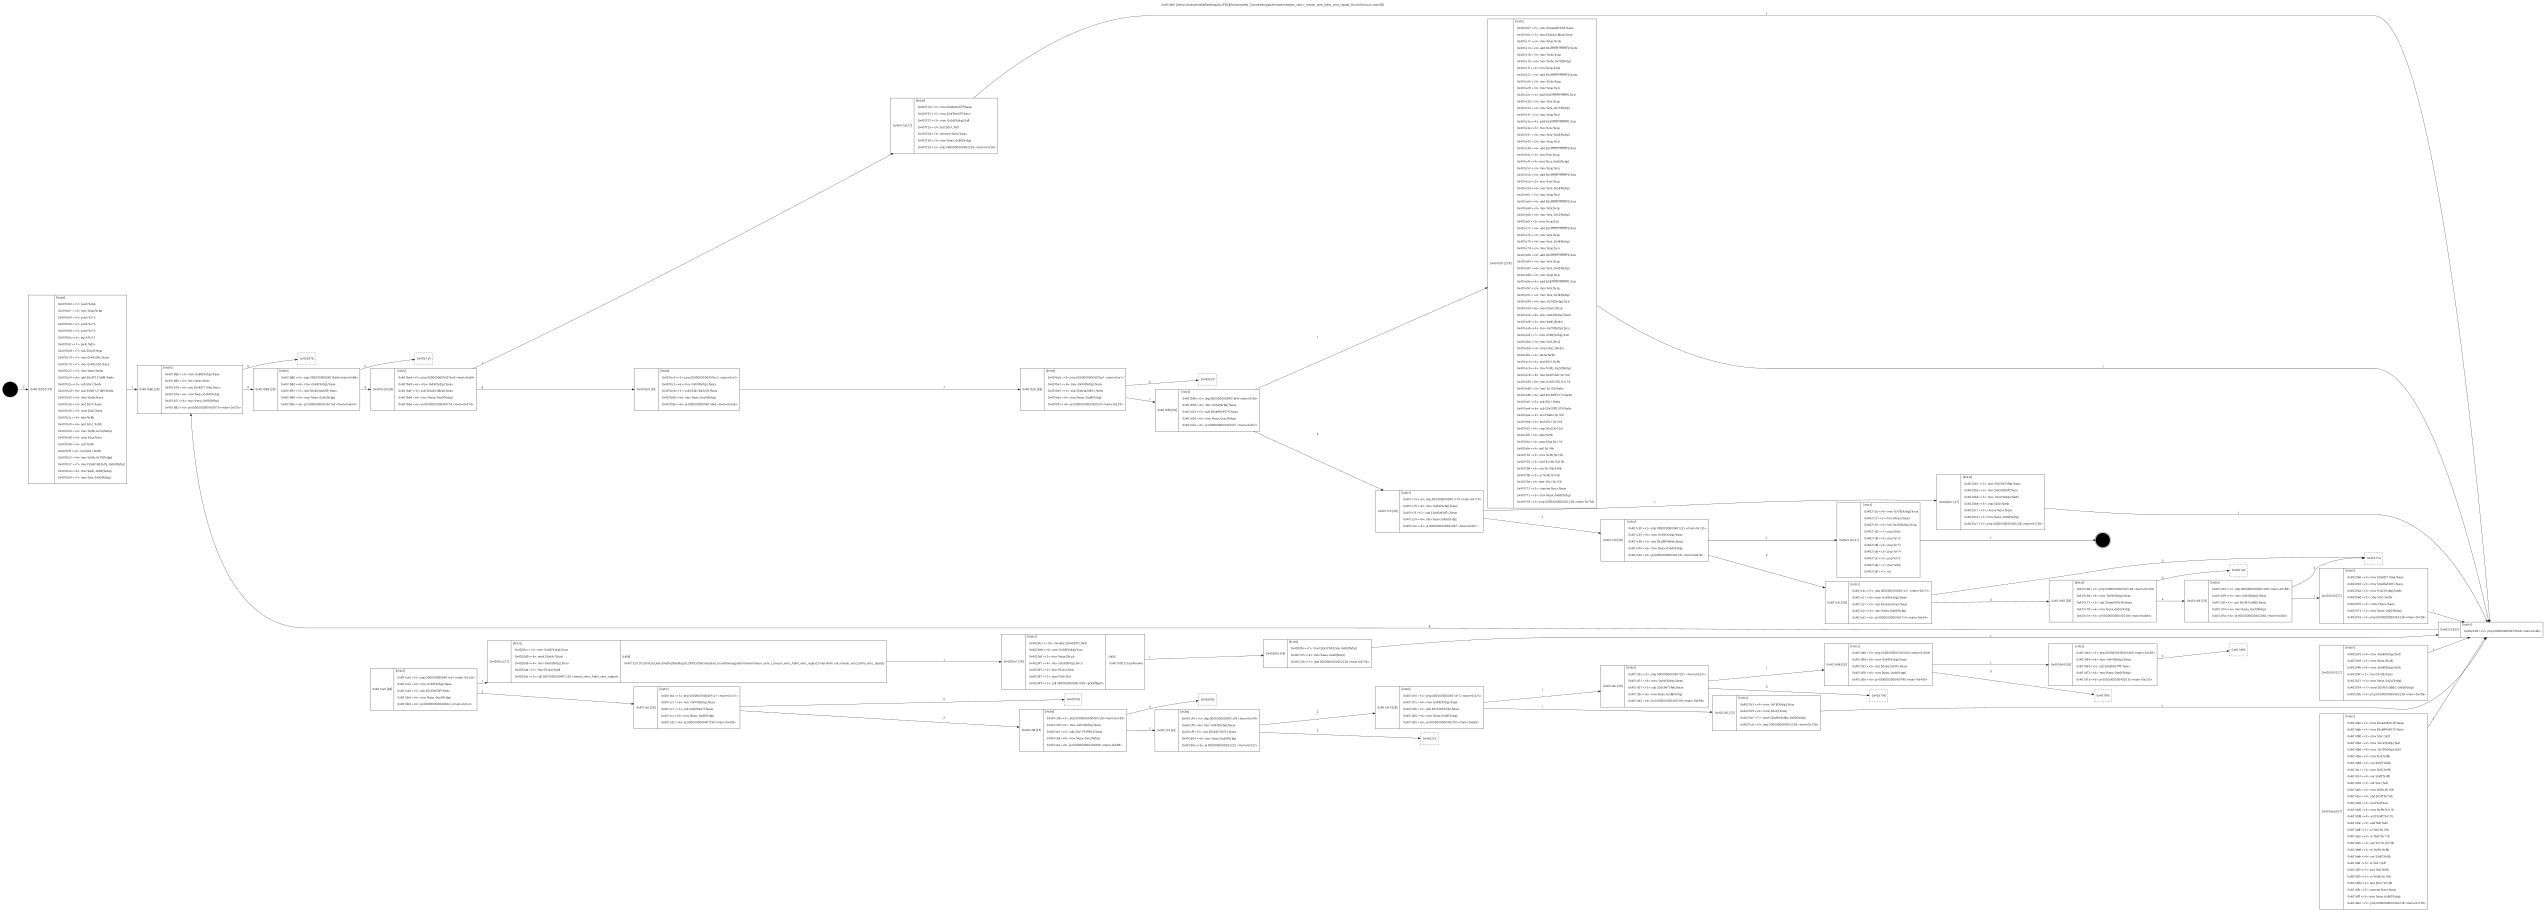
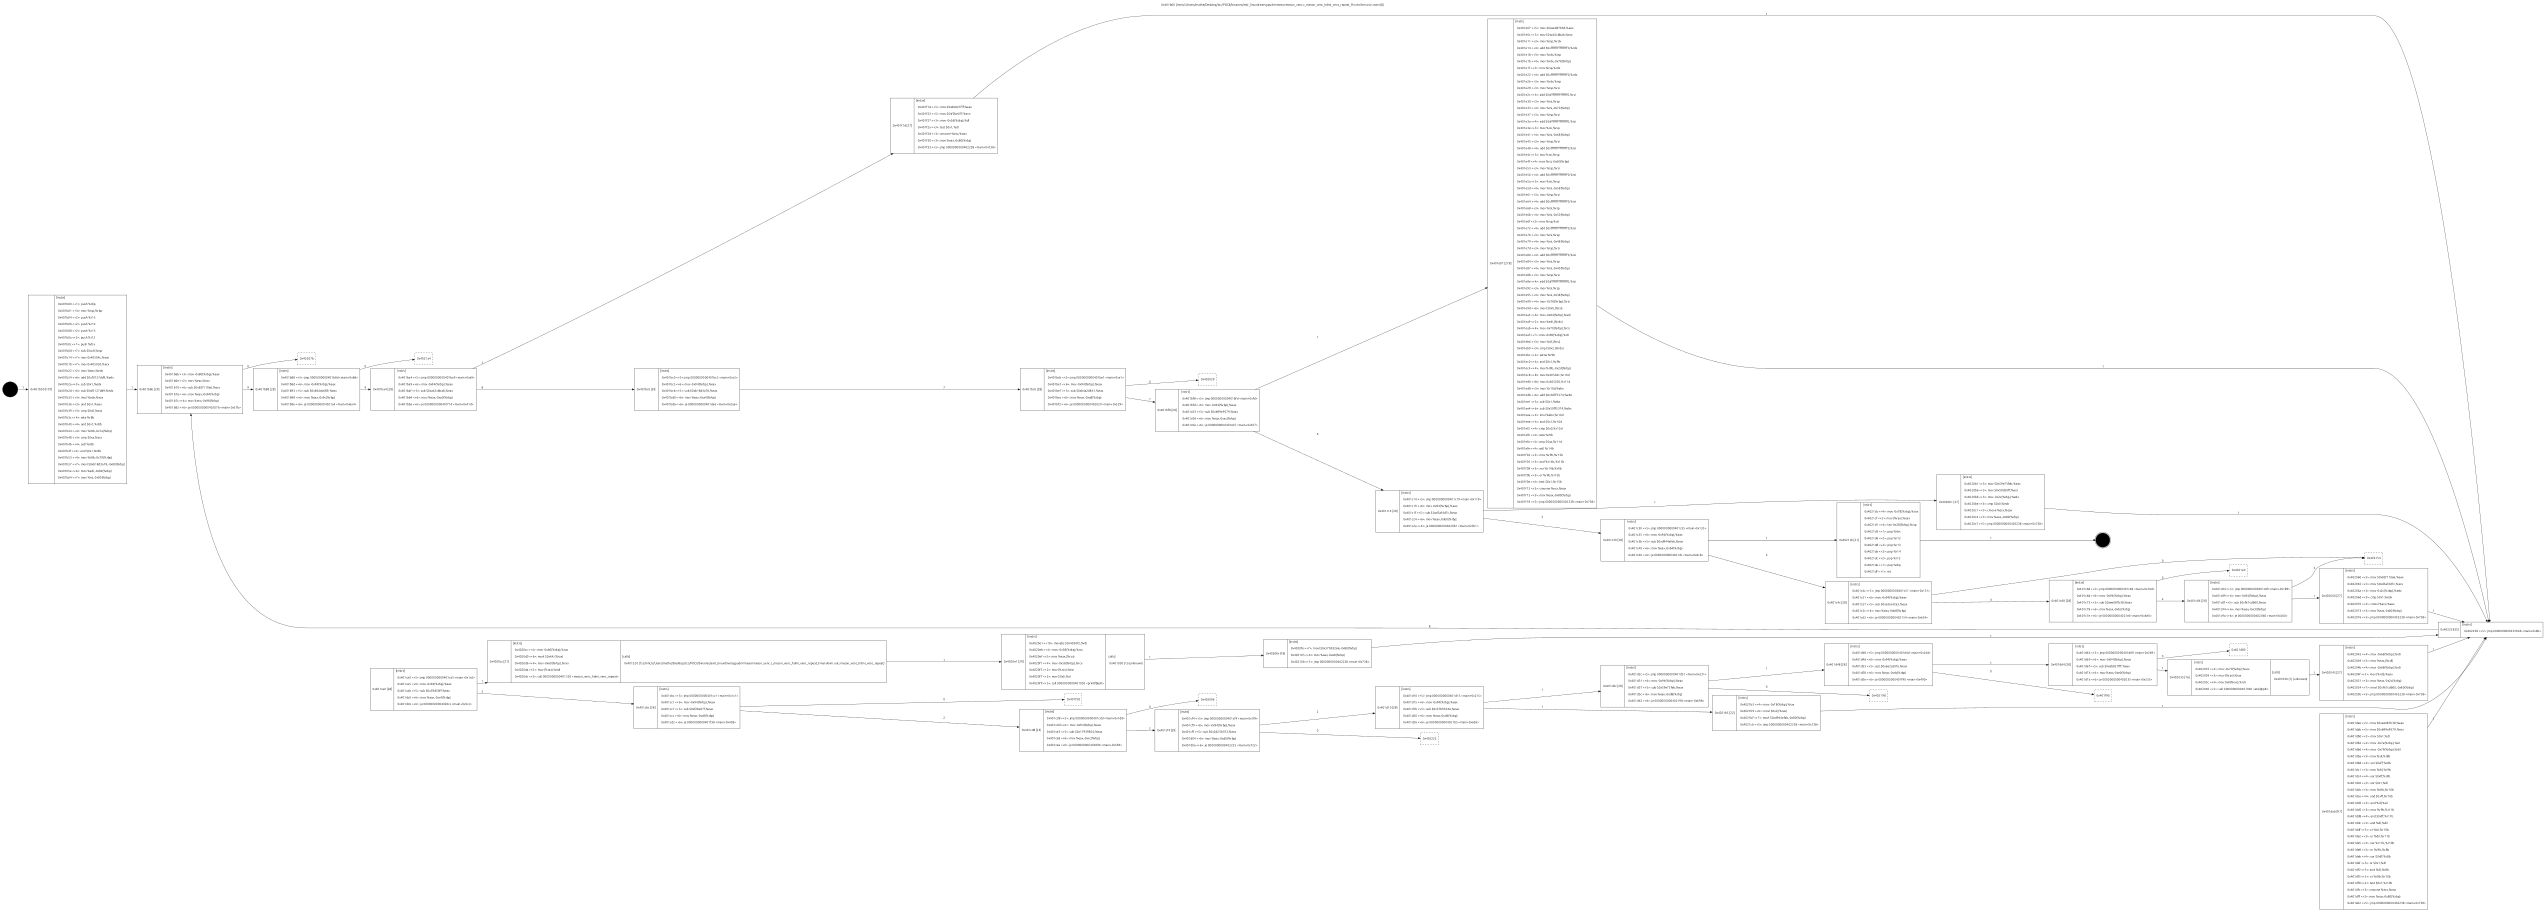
none -> (2238, 677)
